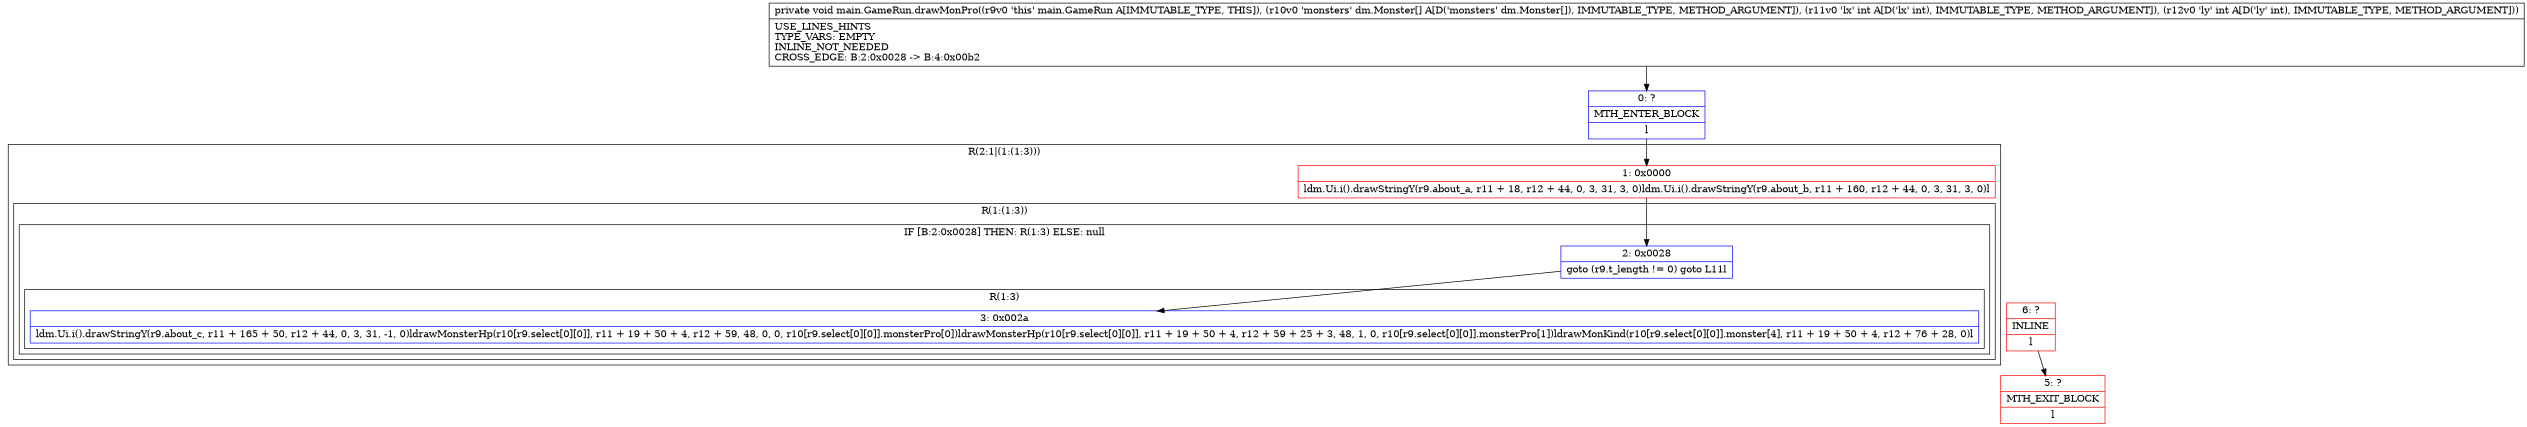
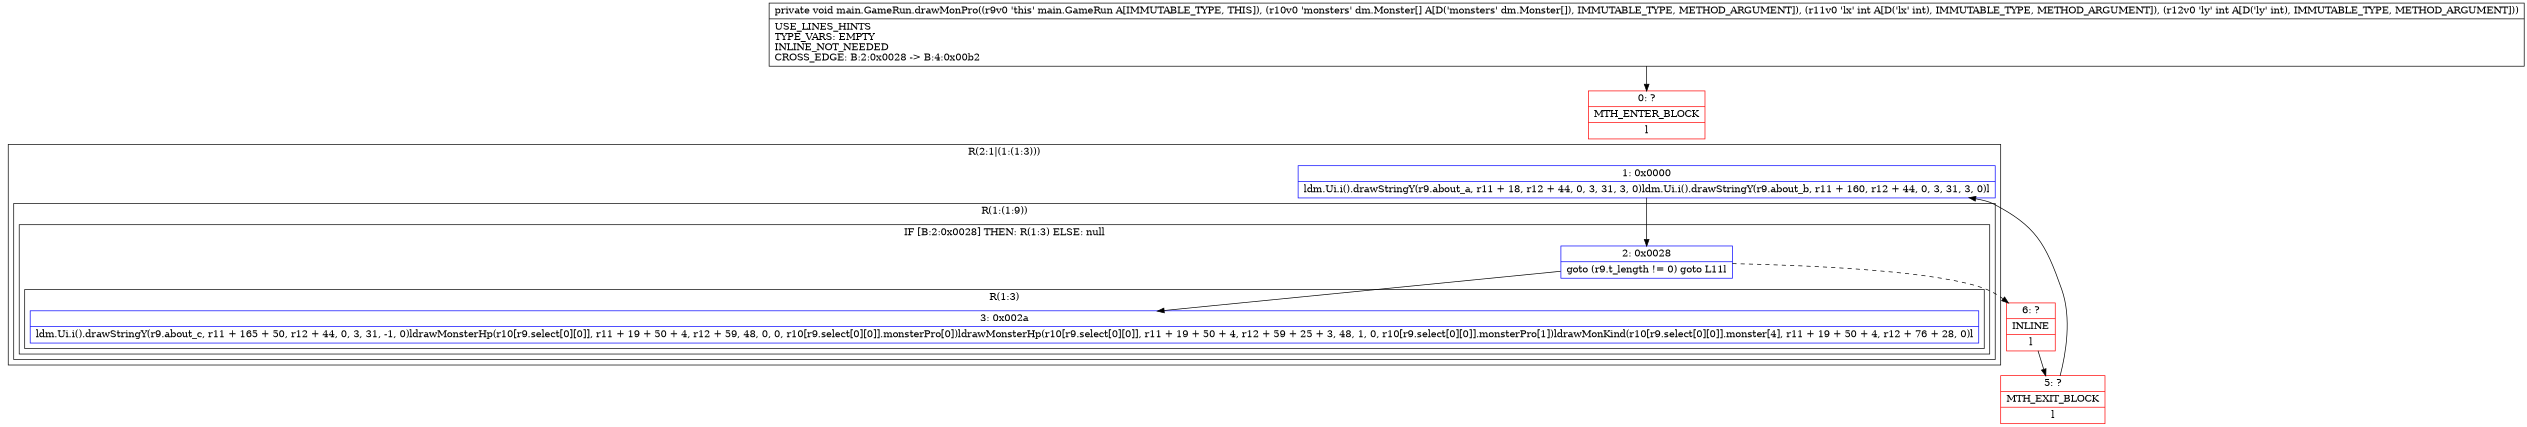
(1647, 115) -> (1647, 115)
(1647, 149) -> (2054, 269)
(1647, 182) -> (1647, 182)
(1004, 211) -> (1004, 211)
none -> (1870, 270)
